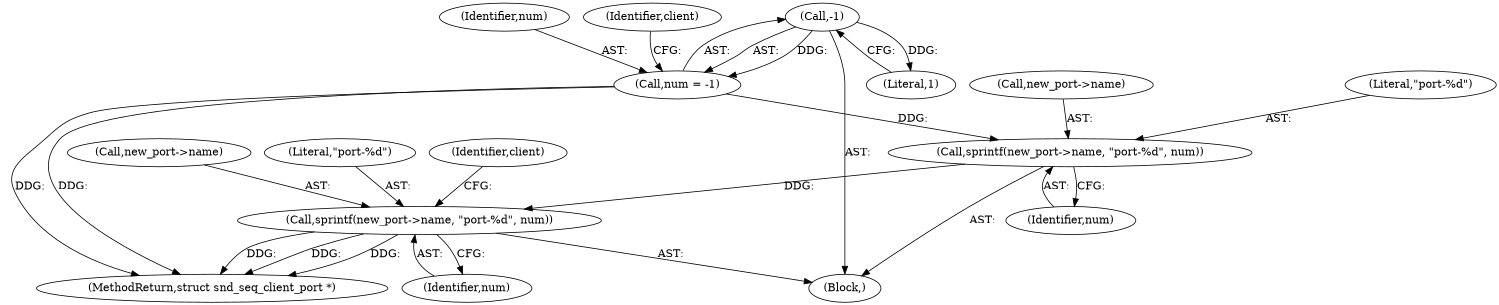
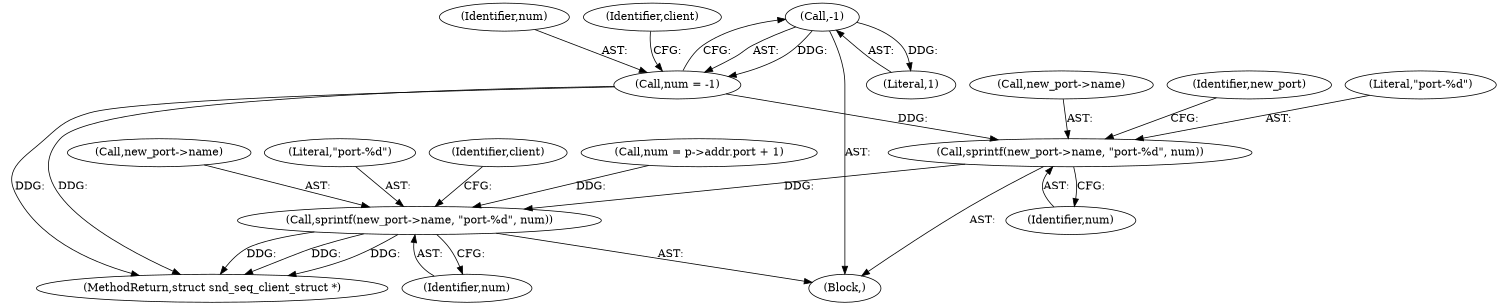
(719, 51) -> (719, 51)
(883, 51) -> (883, 51)
none -> (1249, 85)
none -> (699, 153)
(212, 288) -> (212, 288)
